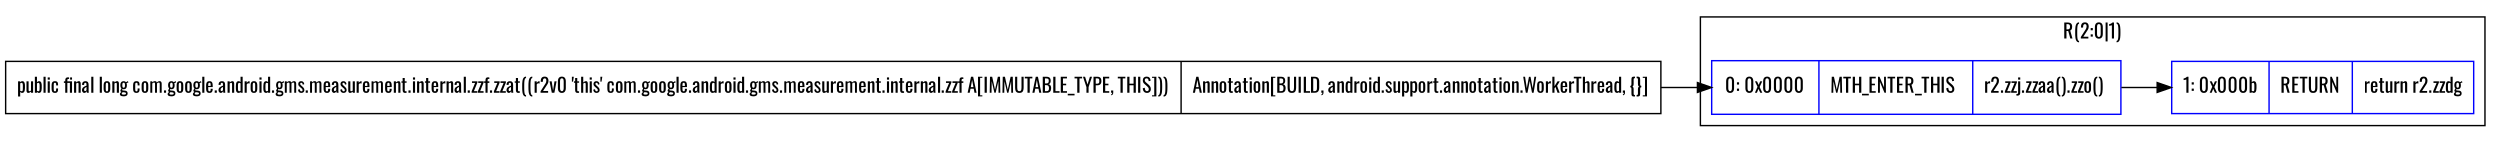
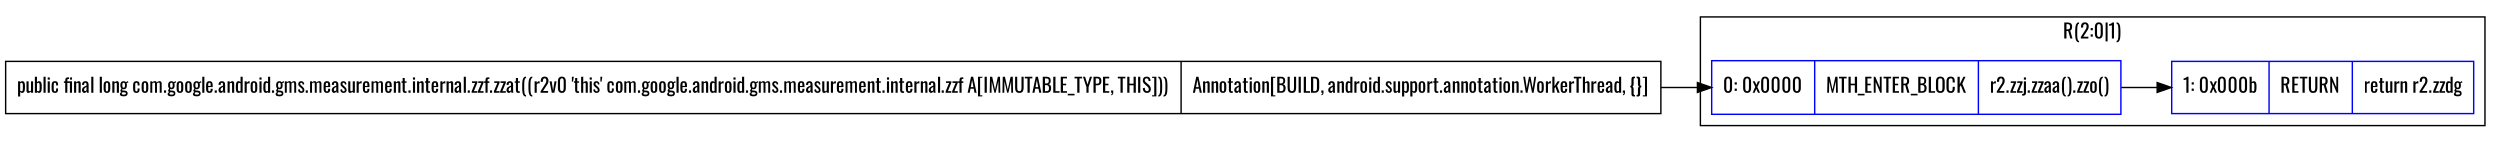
(1893, 87) -> (1897, 87)
